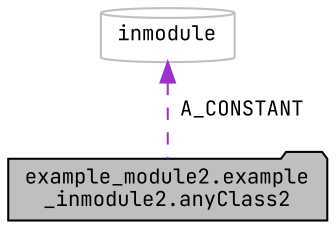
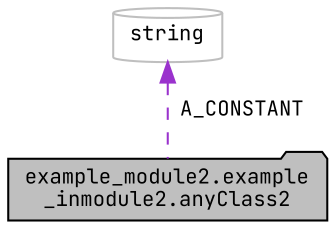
(168, 35) -> (168, 35)
